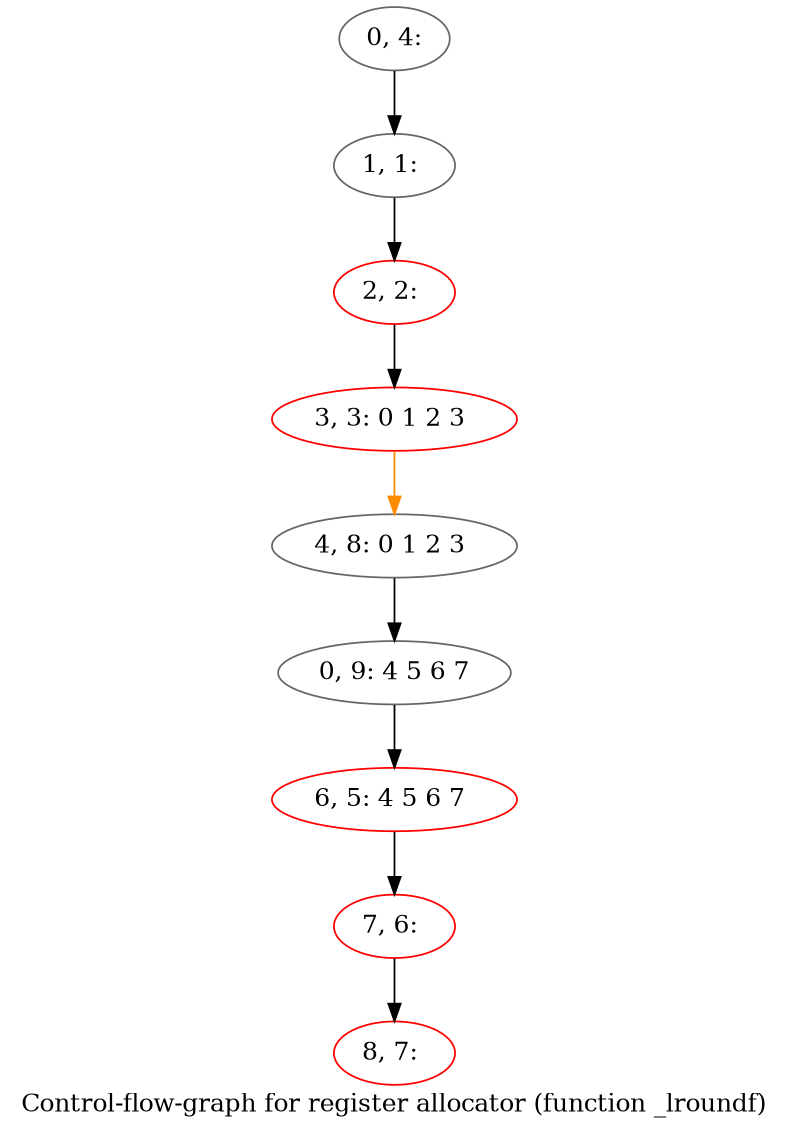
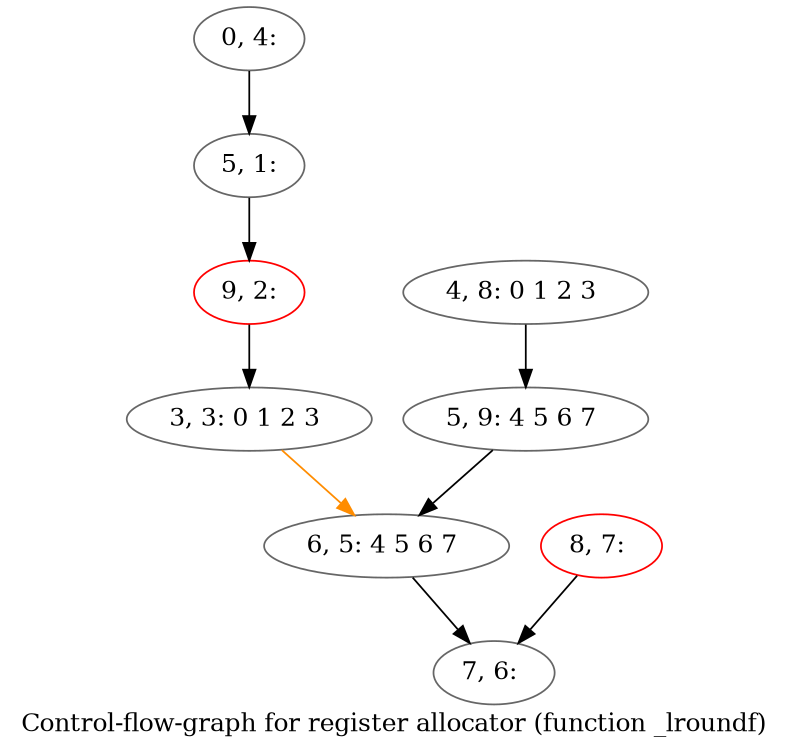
(394, 166) -> (249, 166)
(394, 292) -> (249, 292)
(394, 419) -> (249, 419)
(394, 474) -> (311, 477)
(394, 673) -> (526, 419)
(394, 800) -> (387, 546)
(394, 926) -> (494, 673)
(394, 981) -> (554, 603)
